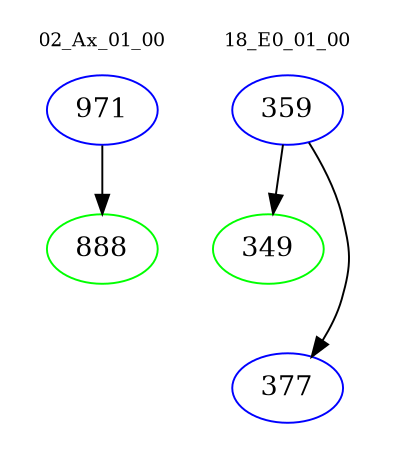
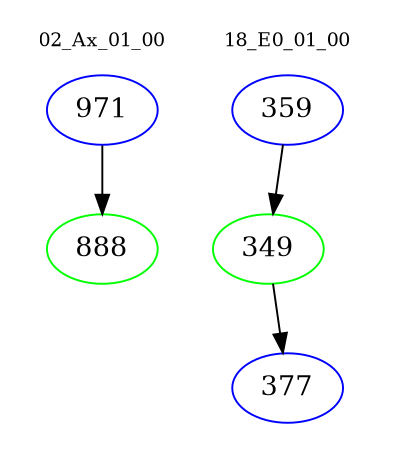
(347, 240) -> (277, 308)
